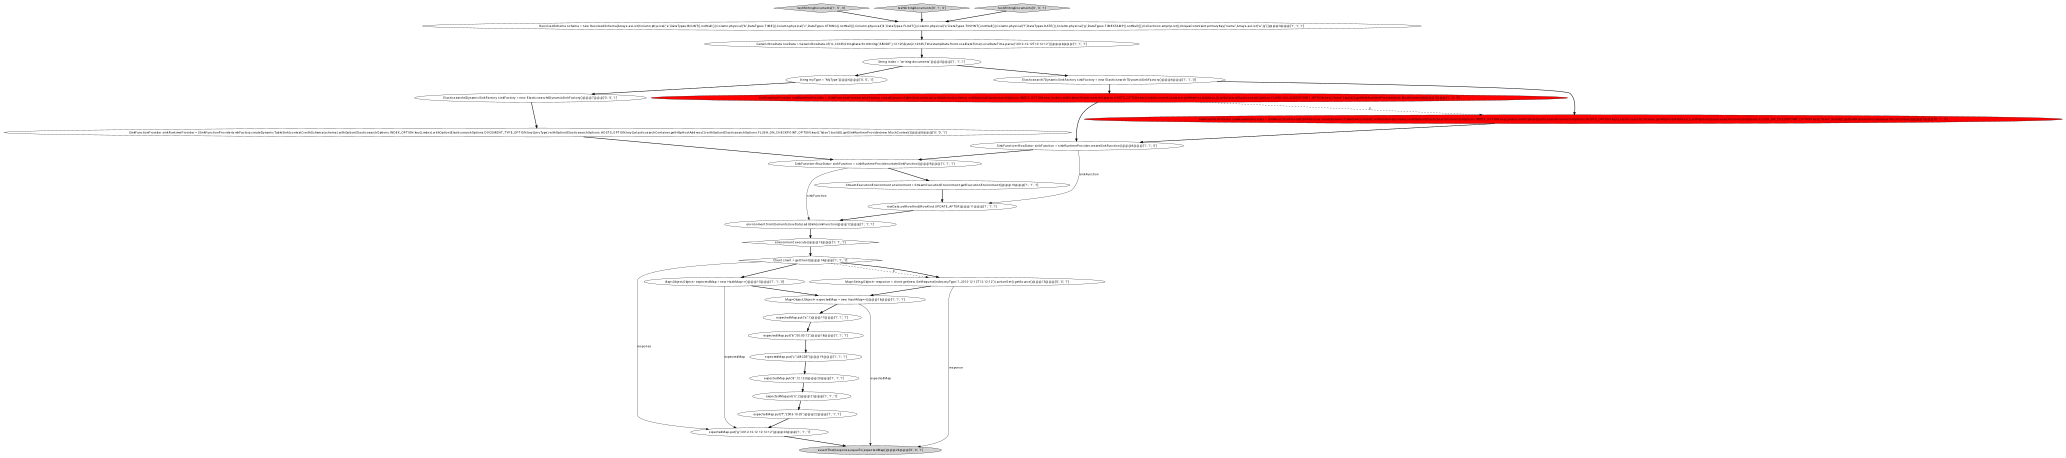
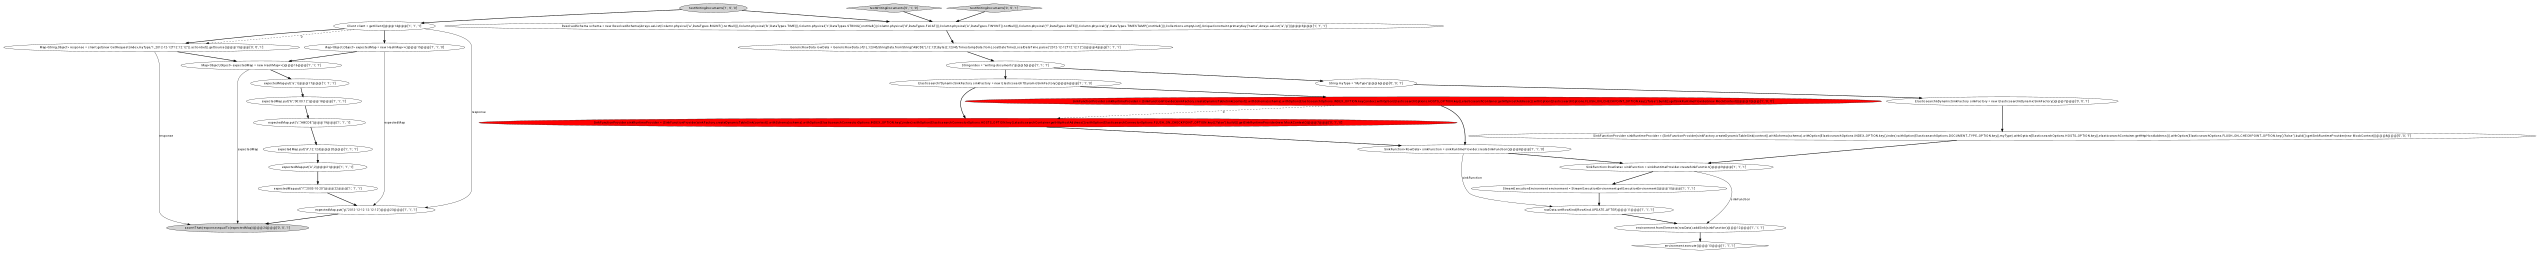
(822, 8) -> (713, 8)
(810, 250) -> (553, 16)
(810, 260) -> (384, 26)
